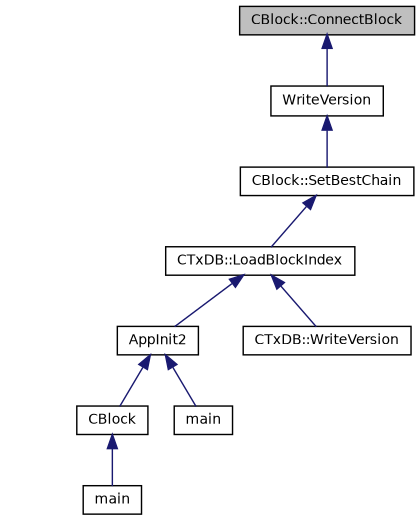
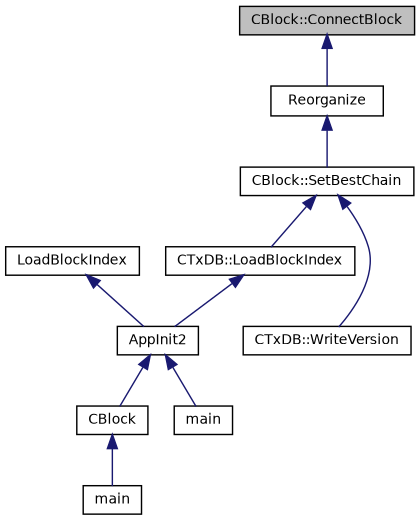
(327, 101) -> (327, 101)
none -> (73, 261)
(299, 306) -> (370, 268)
